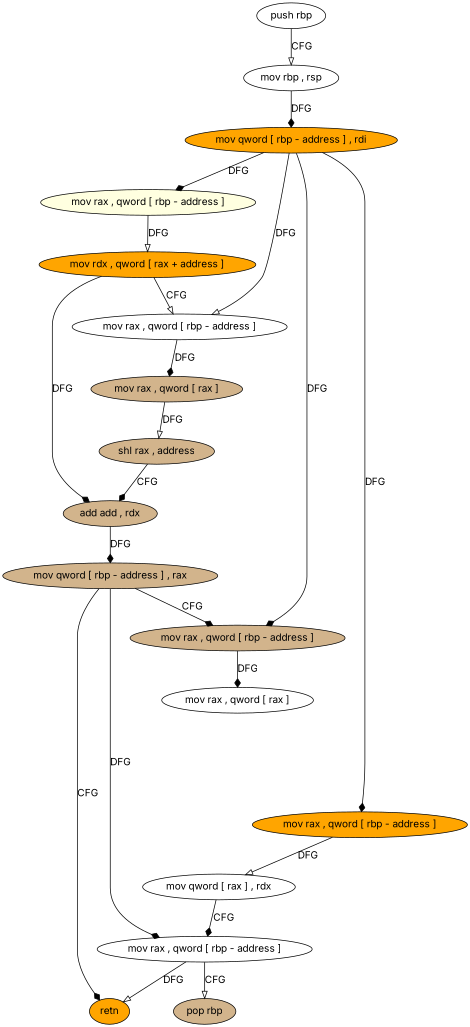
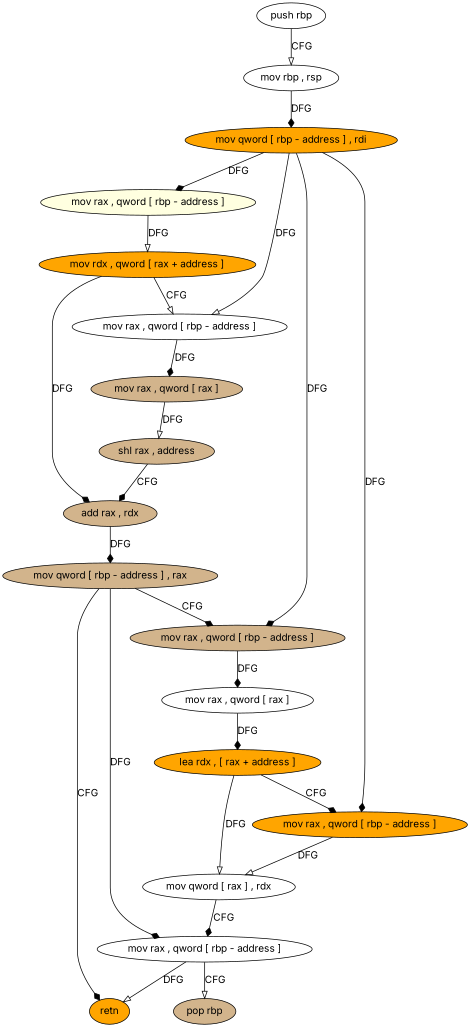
(110, 514) -> (110, 514)
none -> (238, 762)
